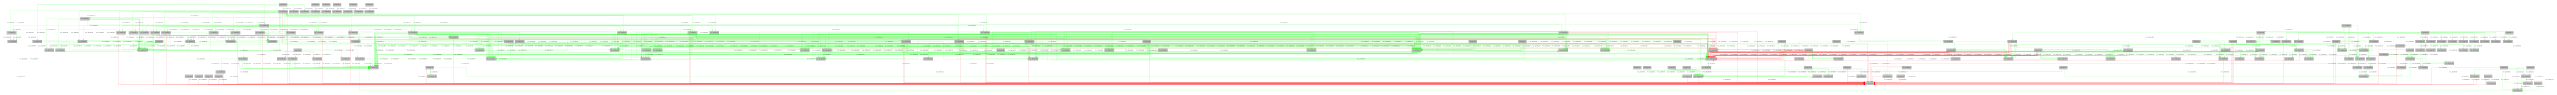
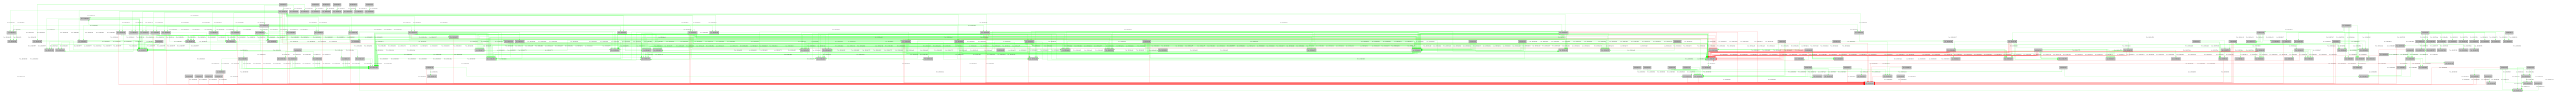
(171, 25) -> (172, 25)
(2374, 41) -> none
(2368, 68) -> none
